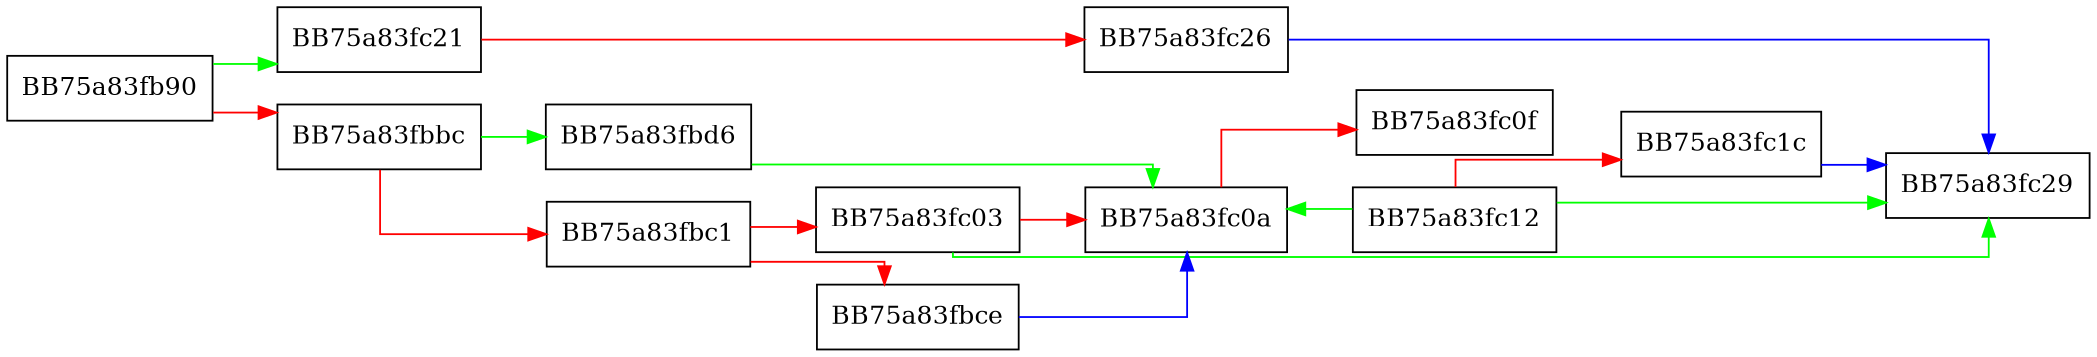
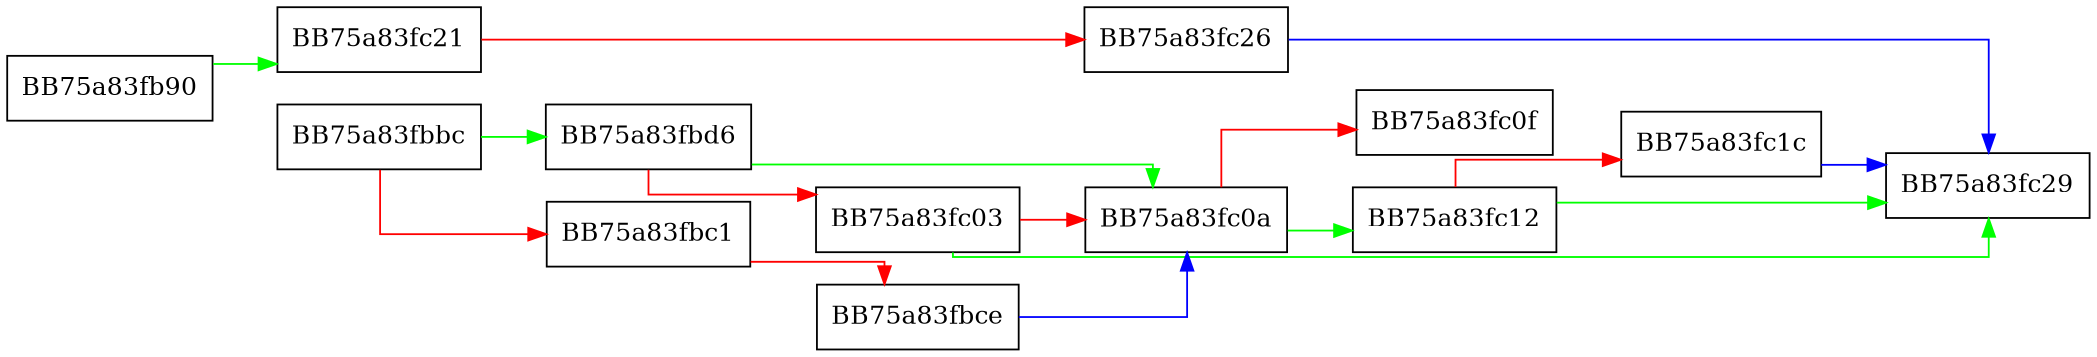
(236, 113) -> none
(1329, 209) -> (1311, 231)
(774, 227) -> (711, 195)
